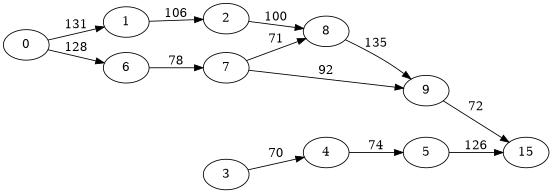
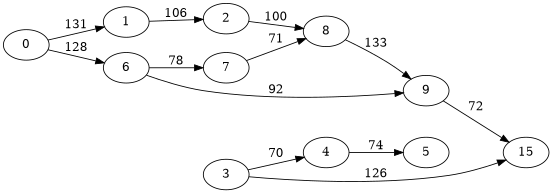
(376, 44) -> (376, 44)
(322, 79) -> (269, 97)
(472, 152) -> (374, 181)
